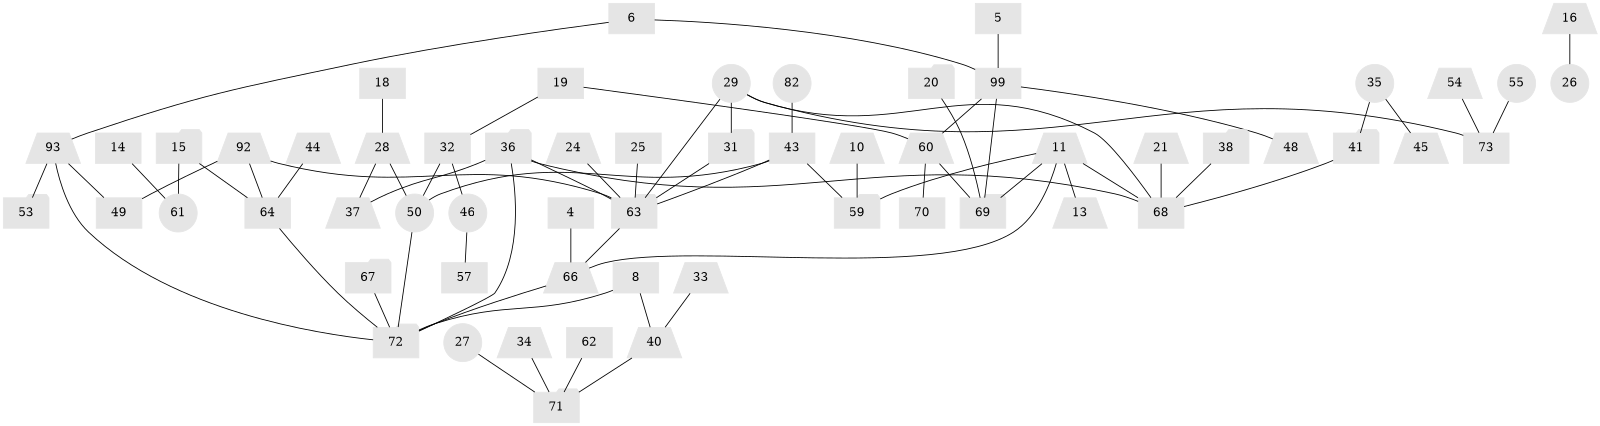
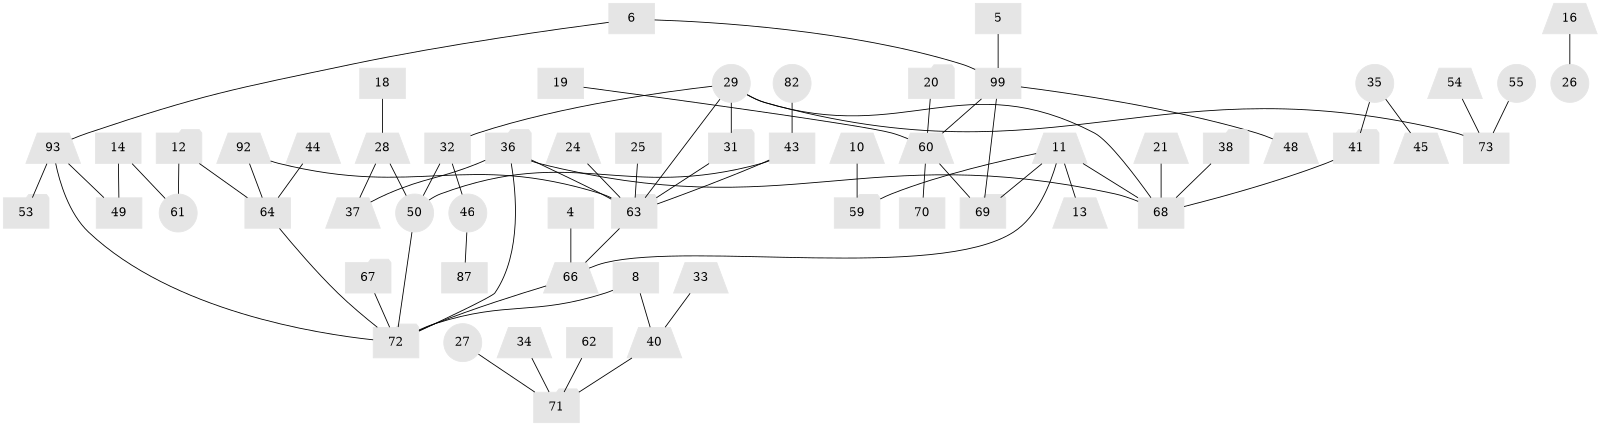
(504, 116) -> (590, 105)
(966, 146) -> (929, 116)
(179, 148) -> (179, 148)
(820, 176) -> none
(185, 177) -> (119, 181)
(464, 278) -> (464, 278)
